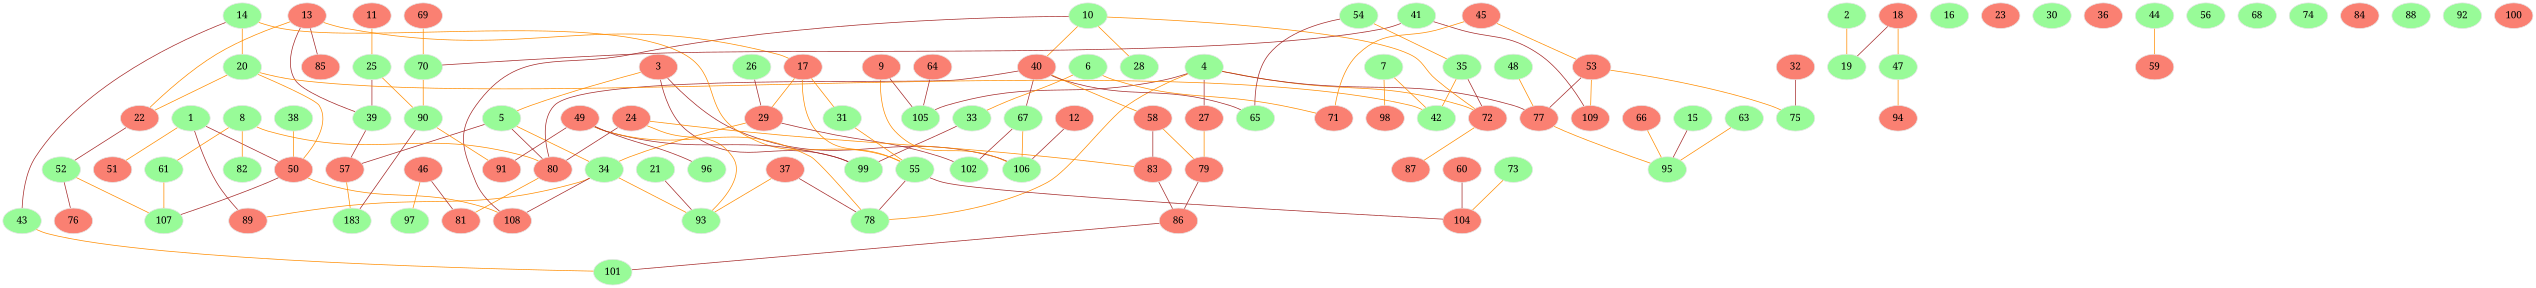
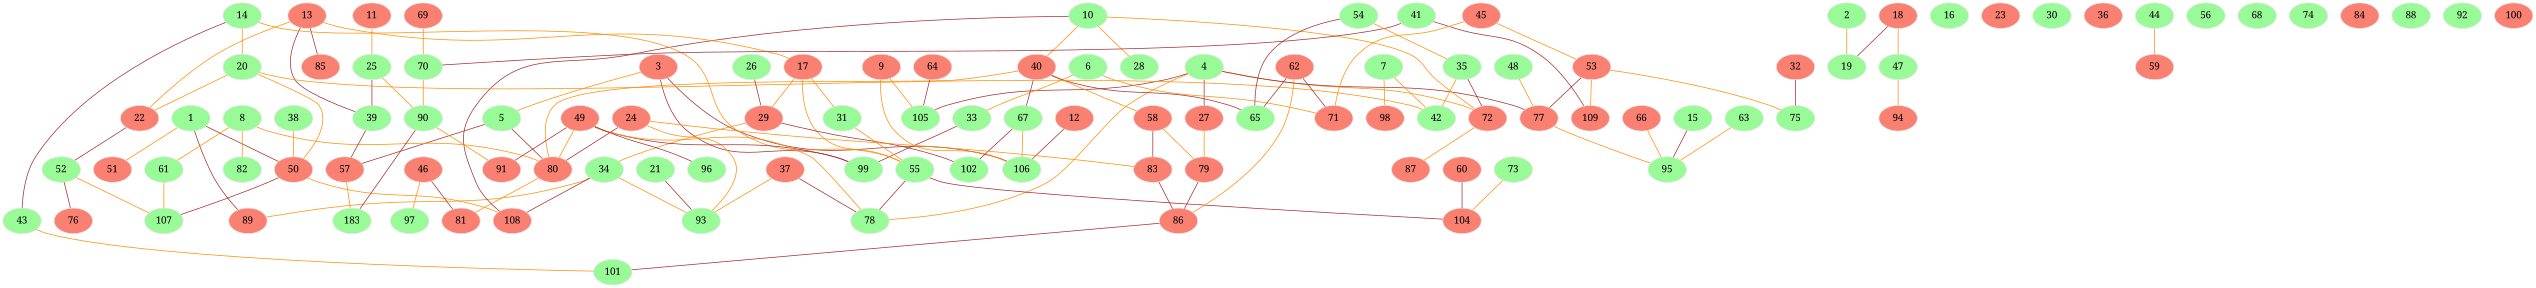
none -> (1295, 67)
(758, 82) -> (758, 82)
(901, 93) -> (901, 93)
(553, 144) -> none
none -> (566, 144)
